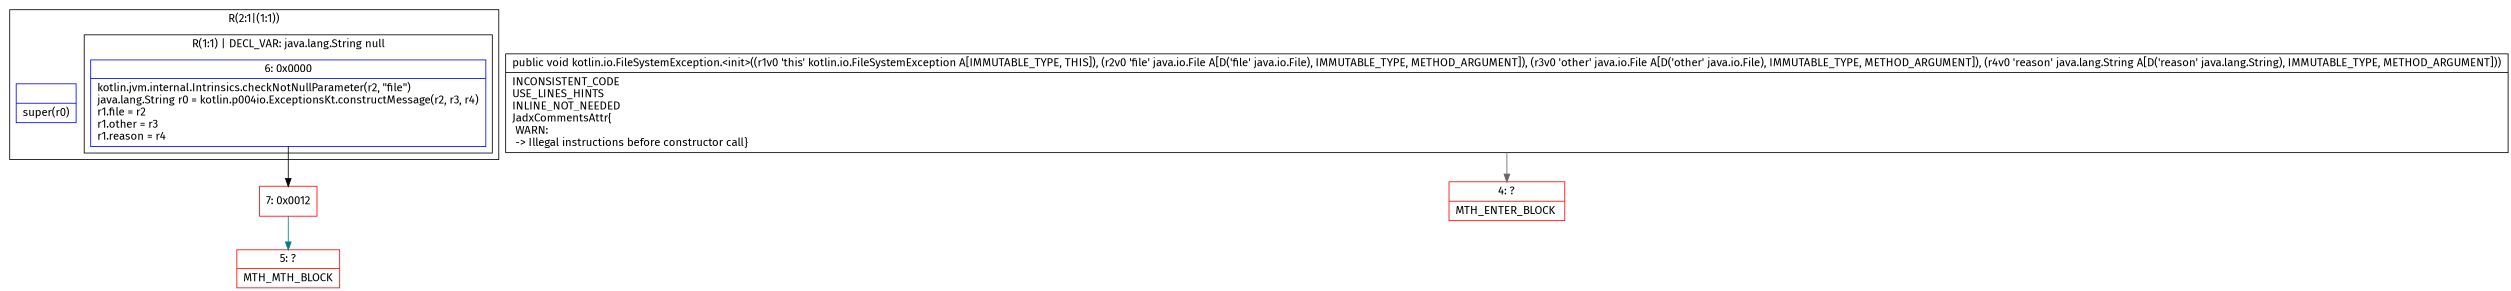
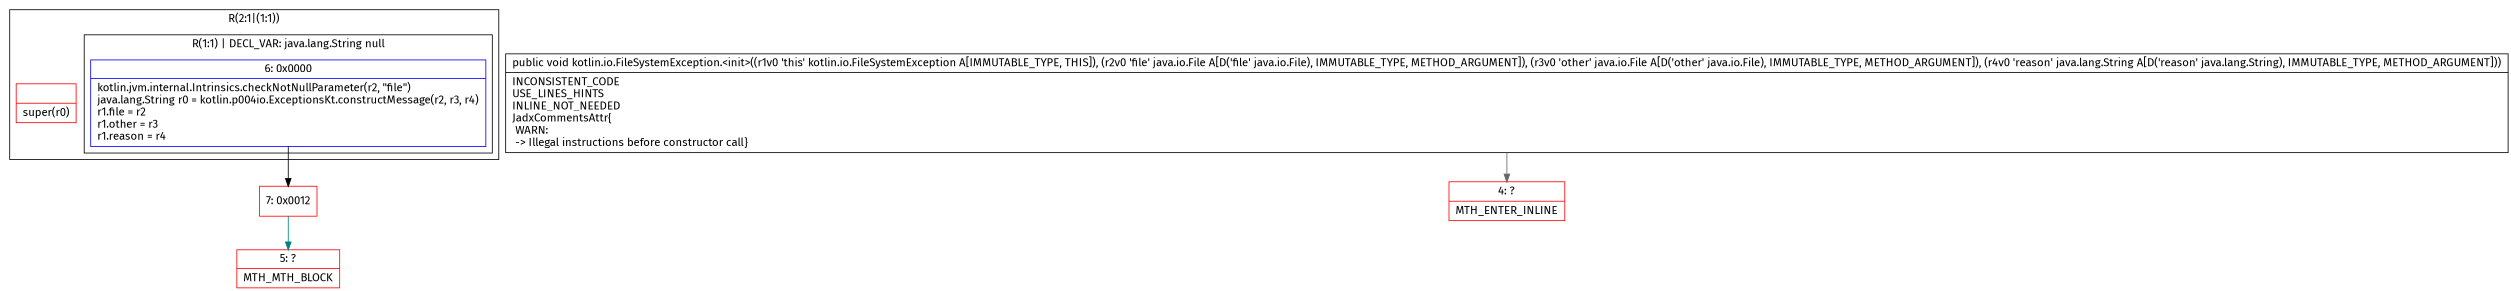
(46, 103) -> (46, 103)
(1506, 211) -> (1507, 211)
